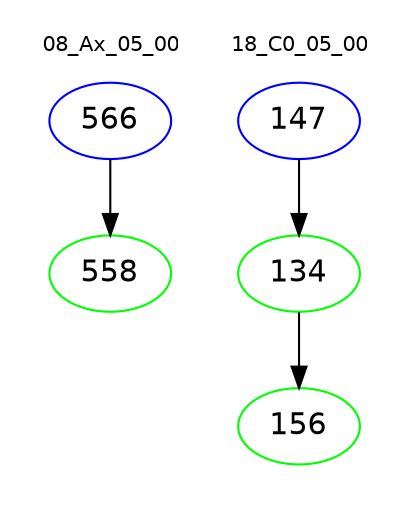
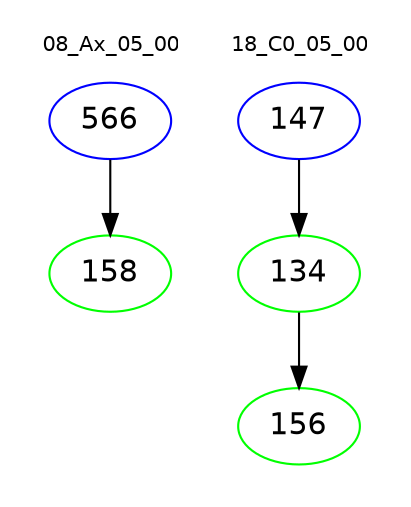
(110, 274) -> (110, 274)
